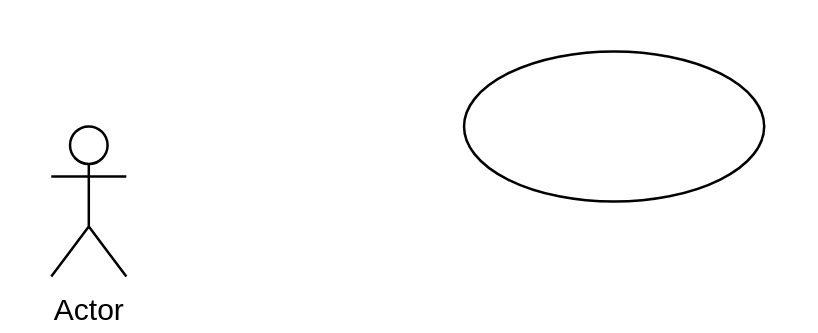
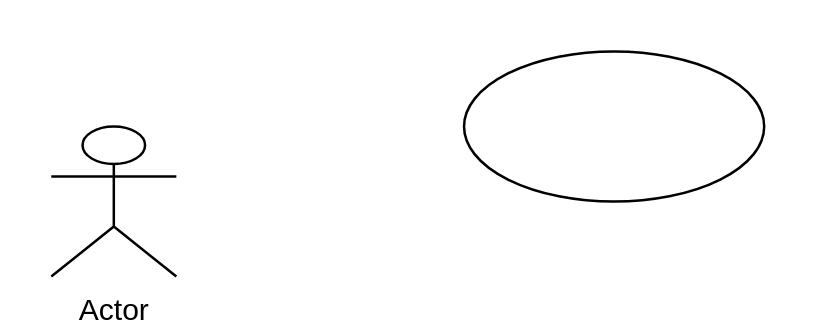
(89, 201) -> (114, 201)
